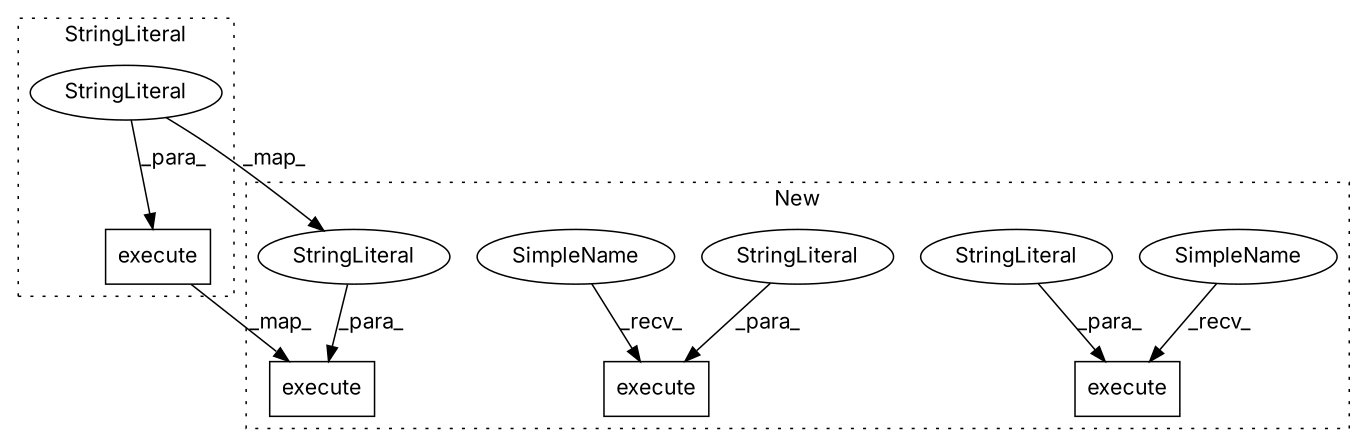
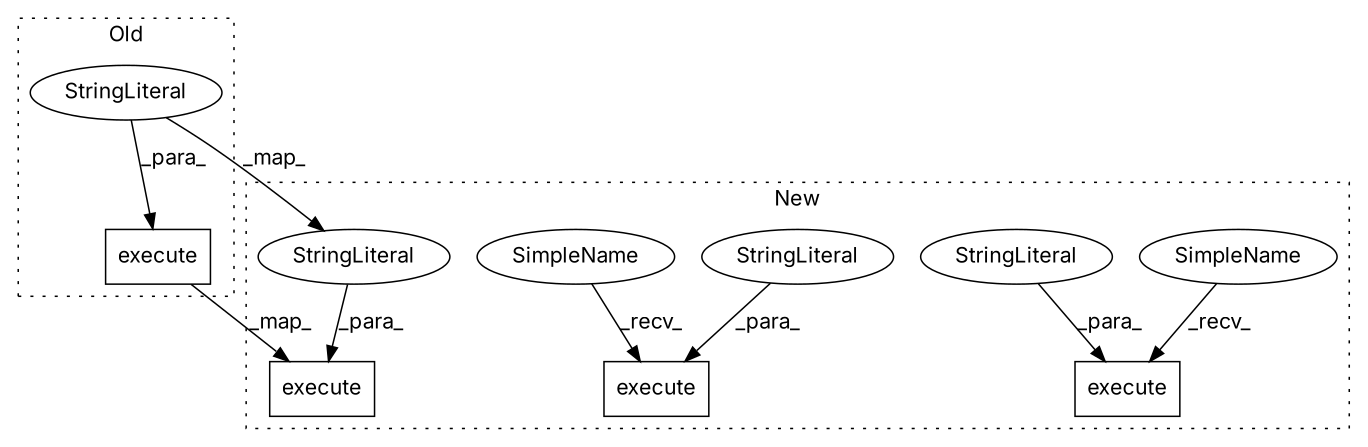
(126, 36) -> (126, 36)
